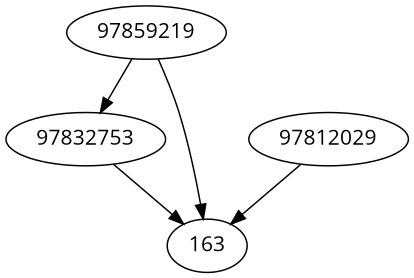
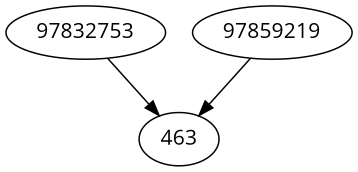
(120, 80) -> none
(329, 139) -> none
(207, 246) -> (179, 139)
